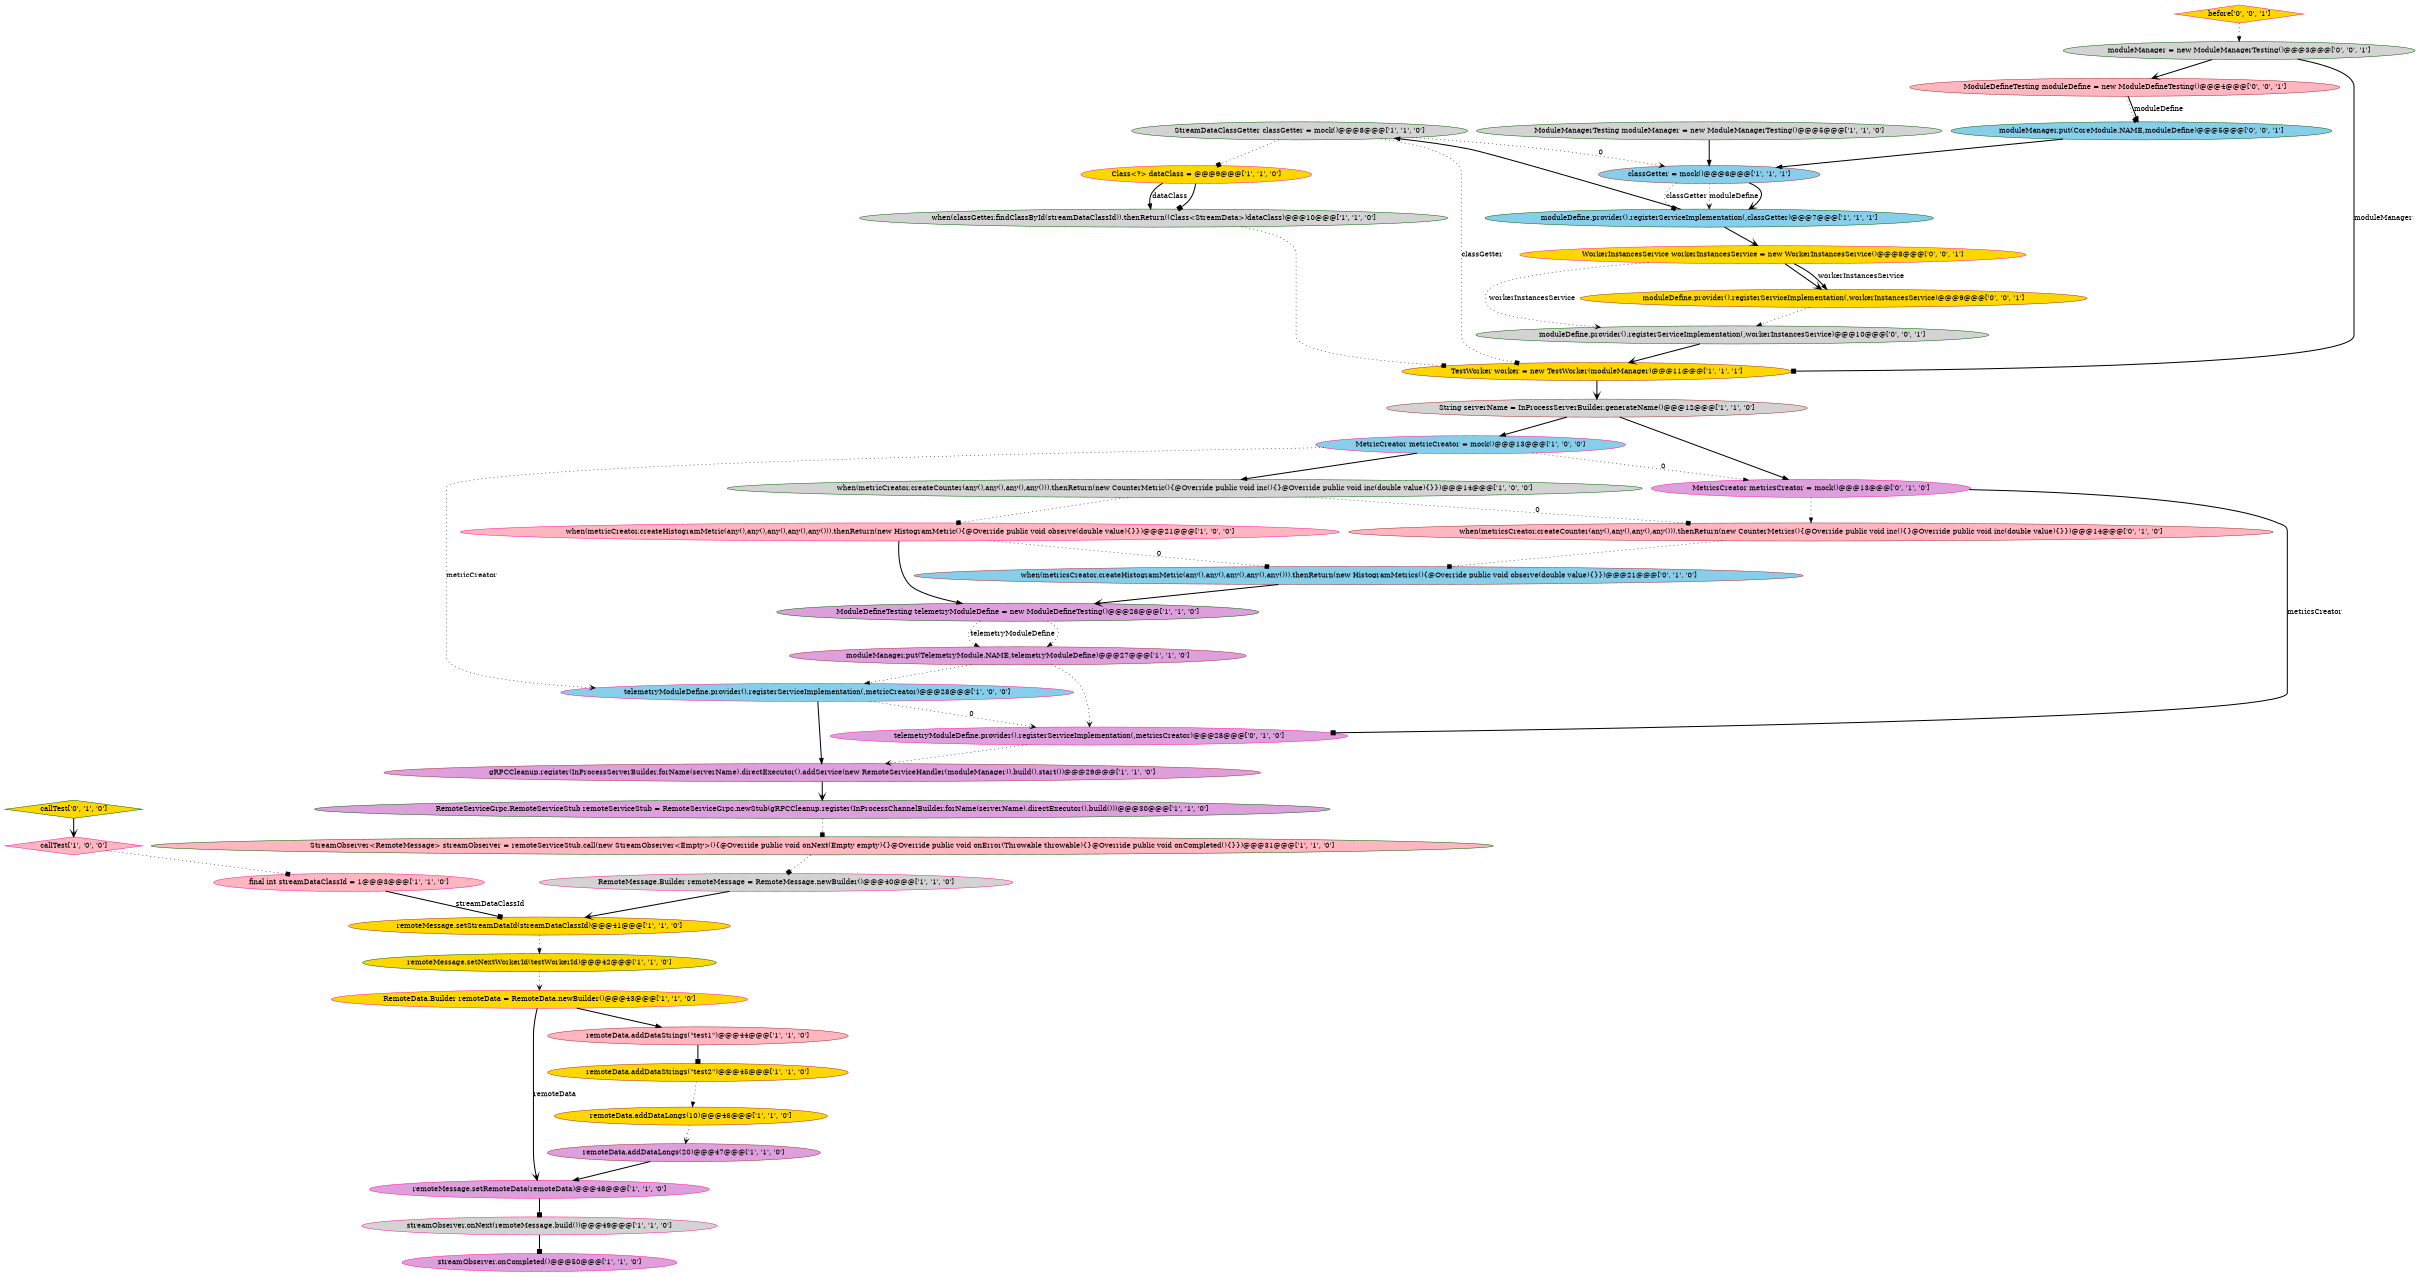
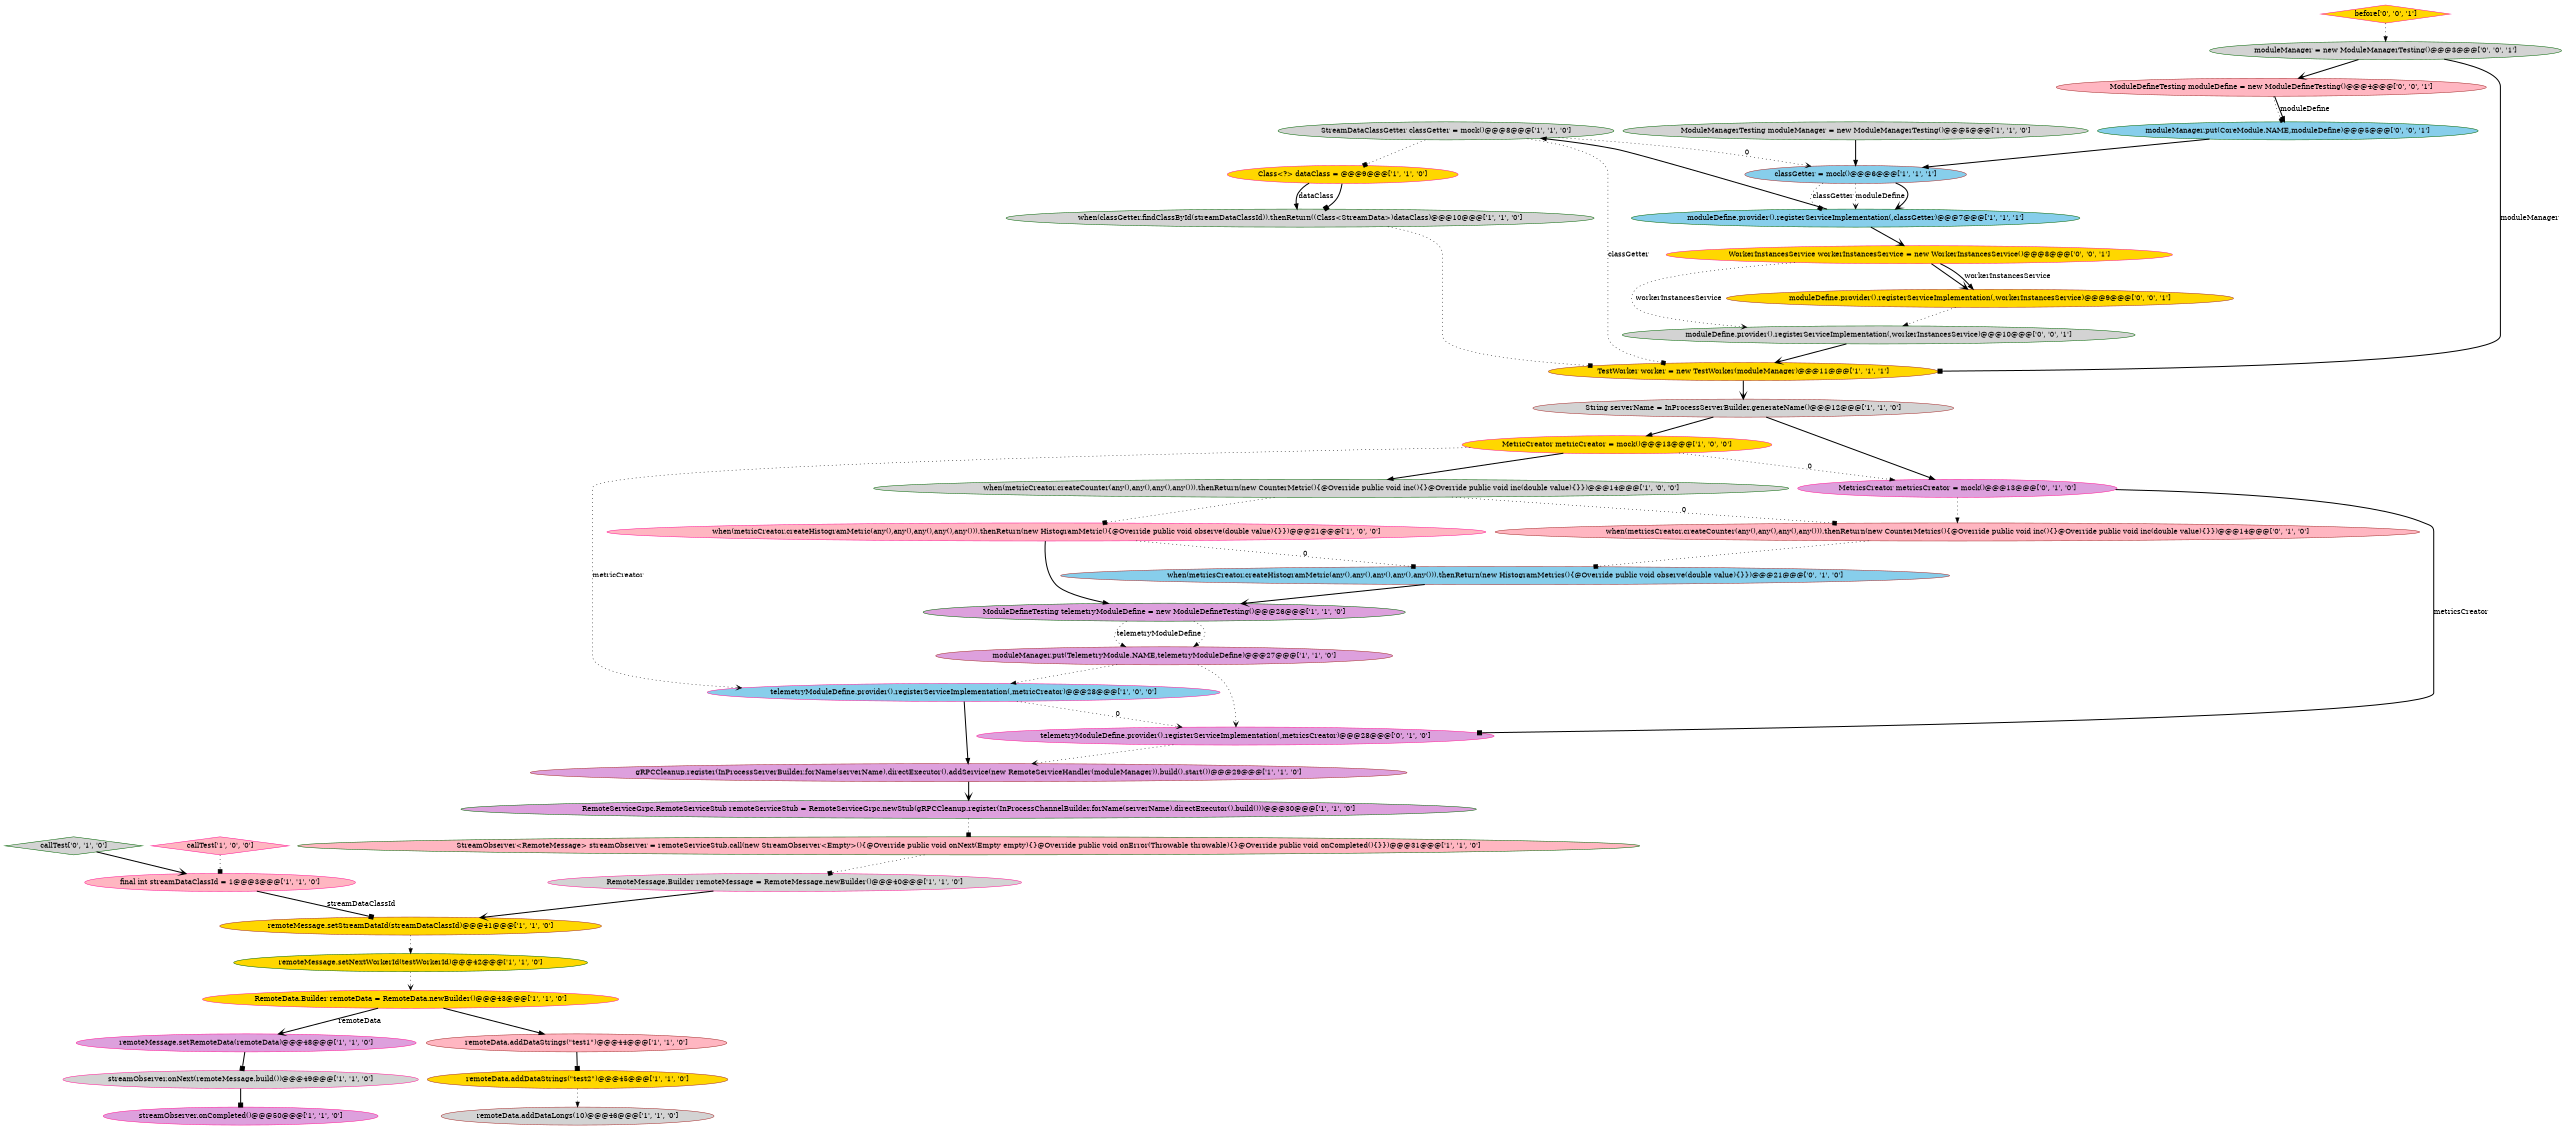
(1471, 445) -> (1617, 445)
(74, 809) -> (74, 846)
(74, 825) -> (139, 862)
(691, 1116) -> (578, 1116)
(684, 1153) -> none
